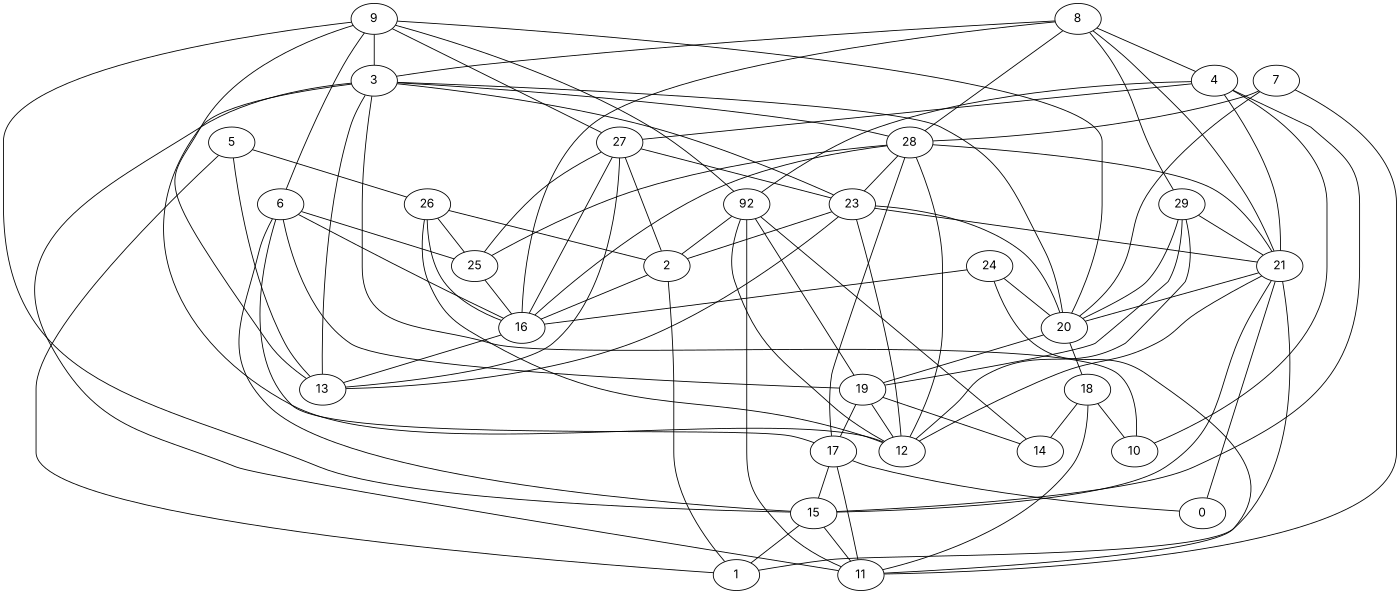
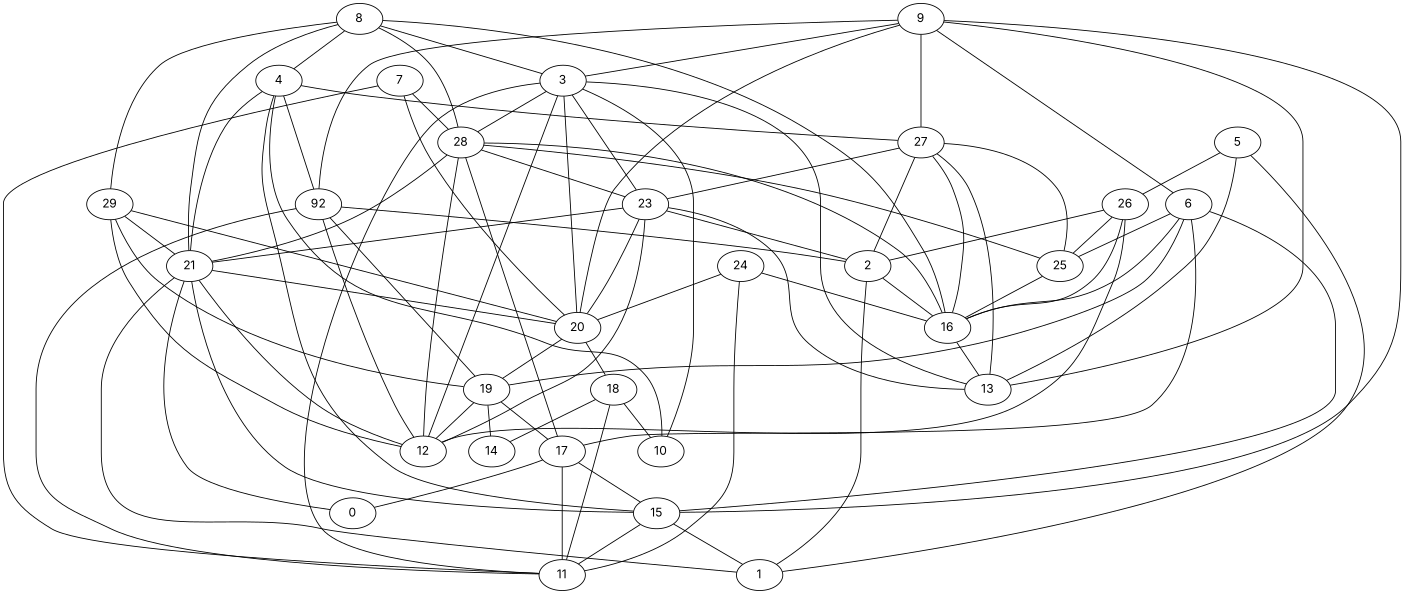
(894, 328) -> none
